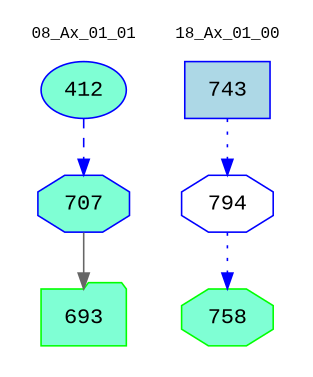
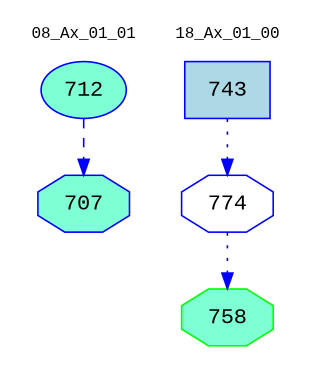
(84, 90) -> (84, 90)
(227, 204) -> (227, 204)
(84, 317) -> none
